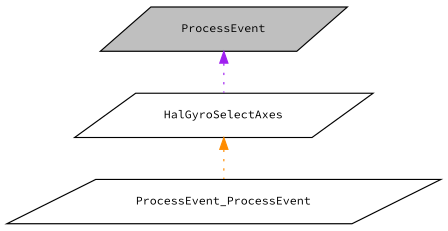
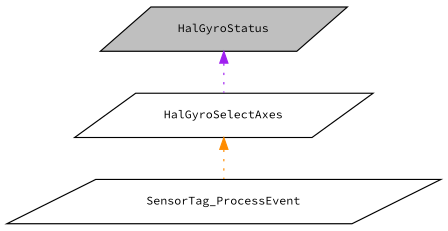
(224, 29) -> (224, 29)
(224, 202) -> (224, 202)
